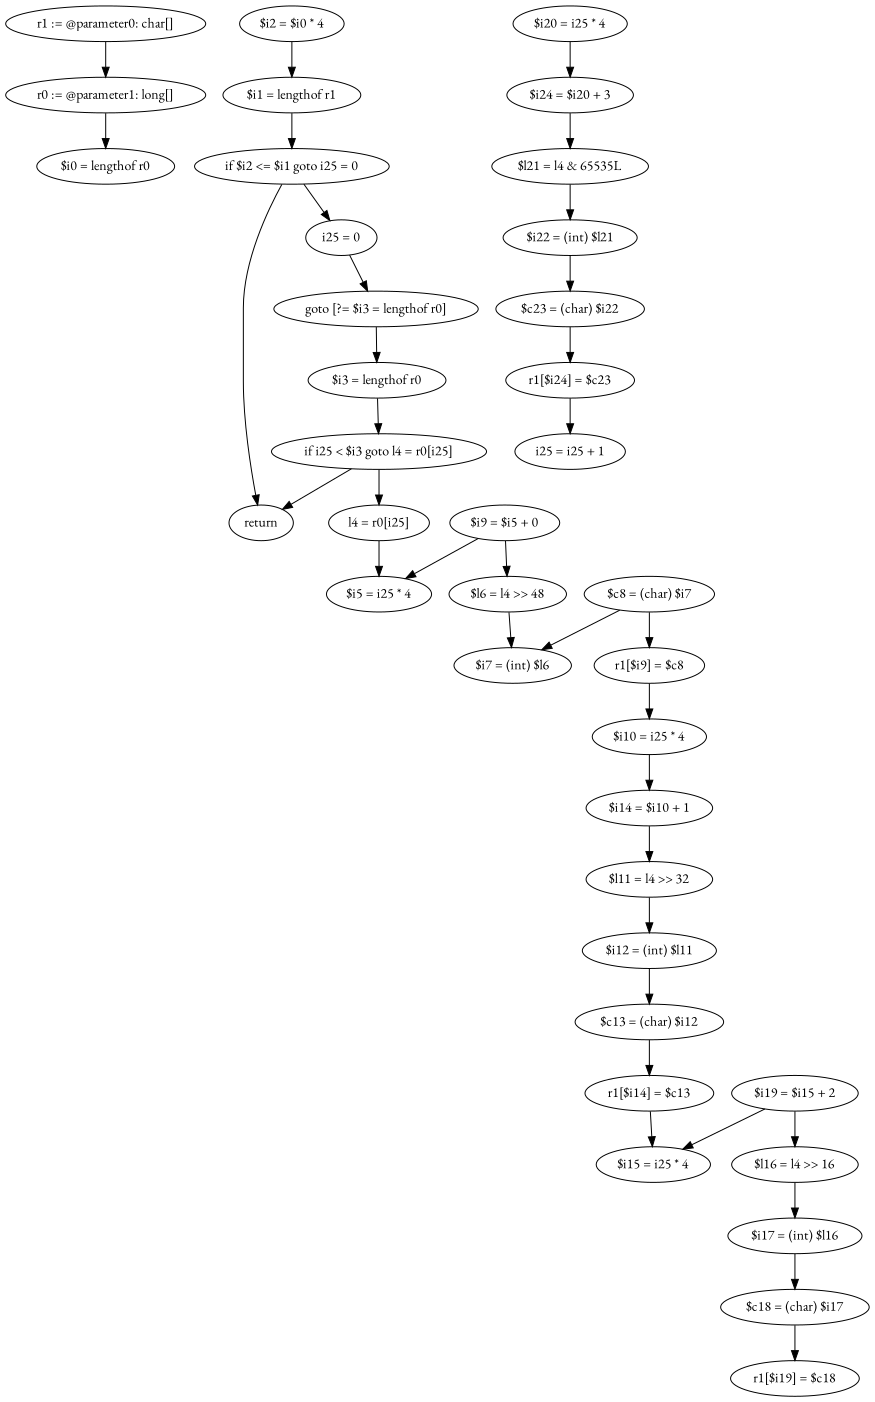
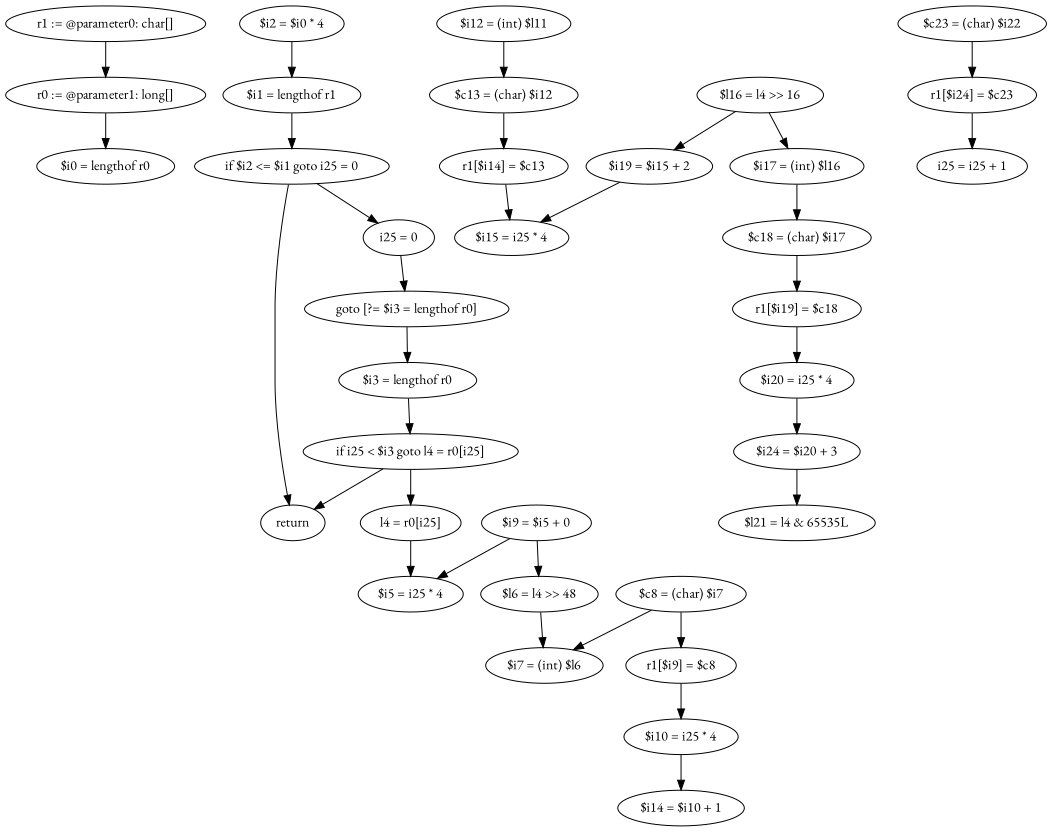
(570, 238) -> none
none -> (797, 340)
(649, 879) -> none
(795, 1124) -> (709, 128)
